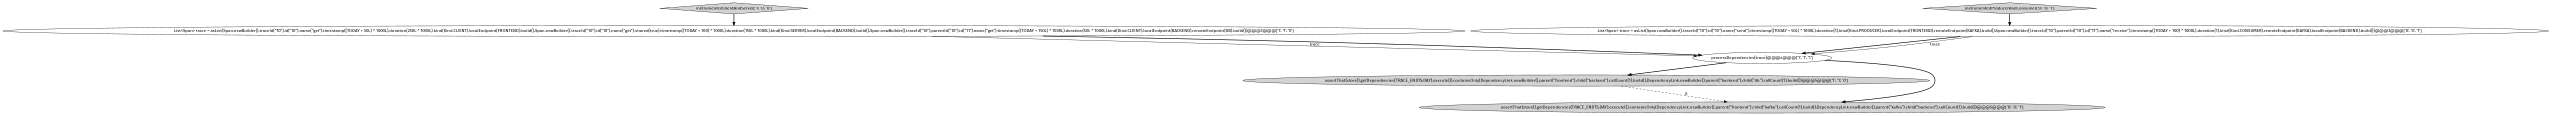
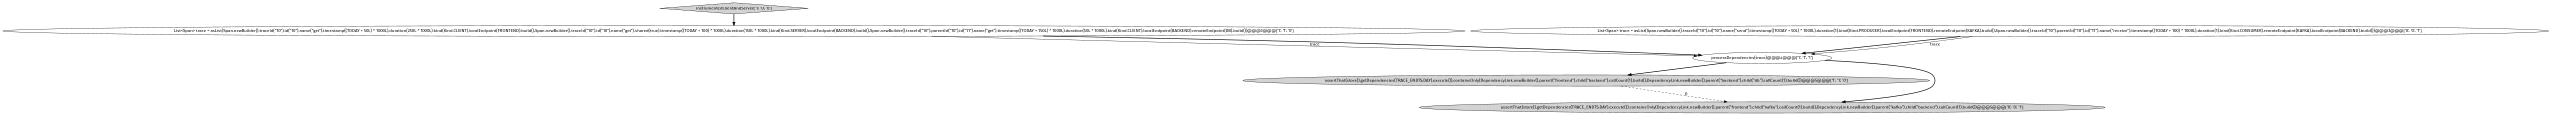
(2010, 8) -> none
